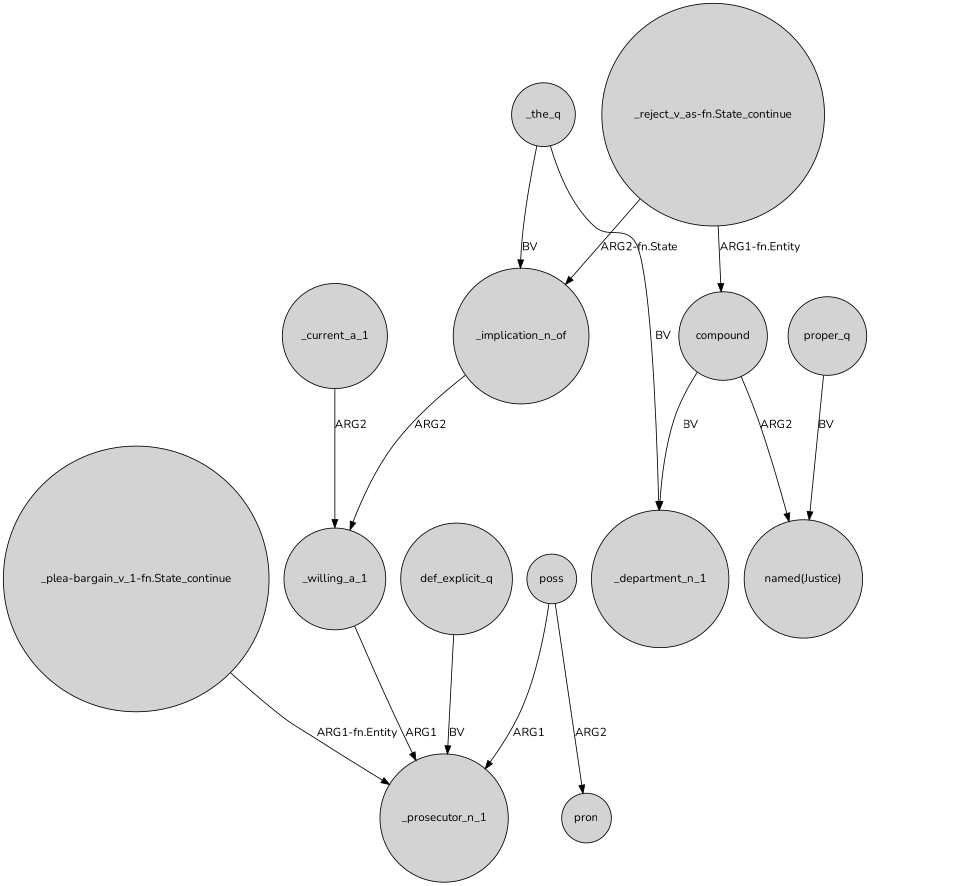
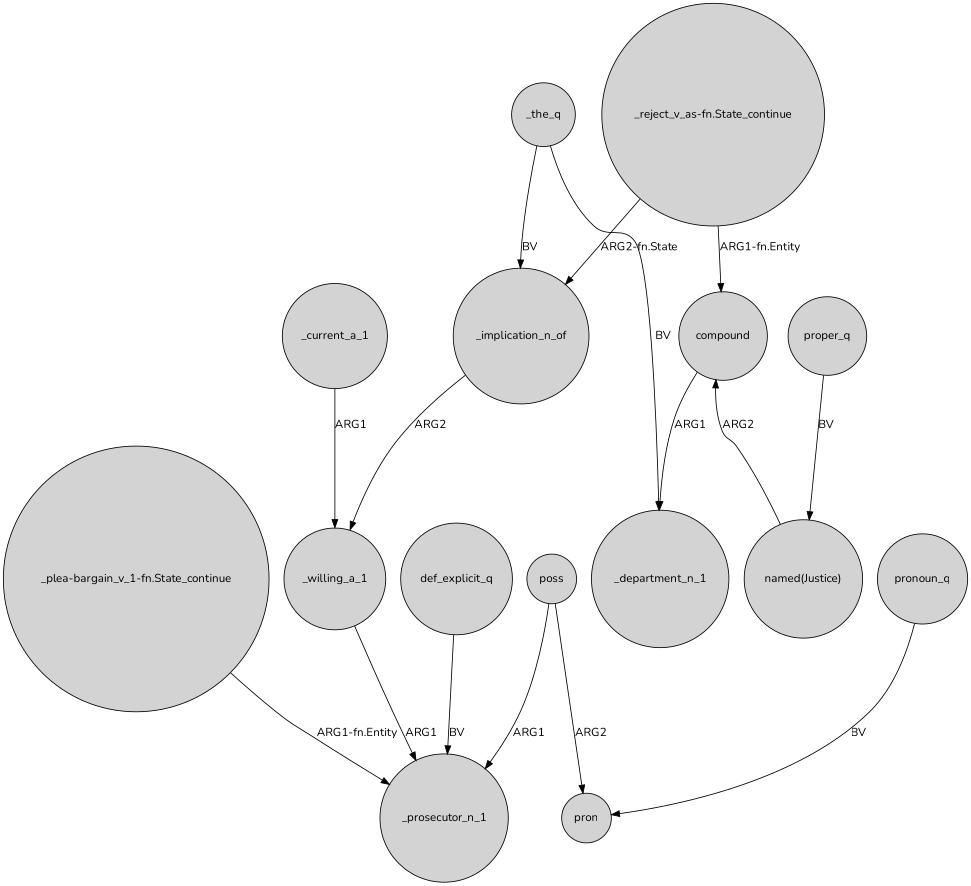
(351, 425) -> (351, 425)
(690, 425) -> (690, 425)
(766, 444) -> (743, 457)
none -> (923, 579)
